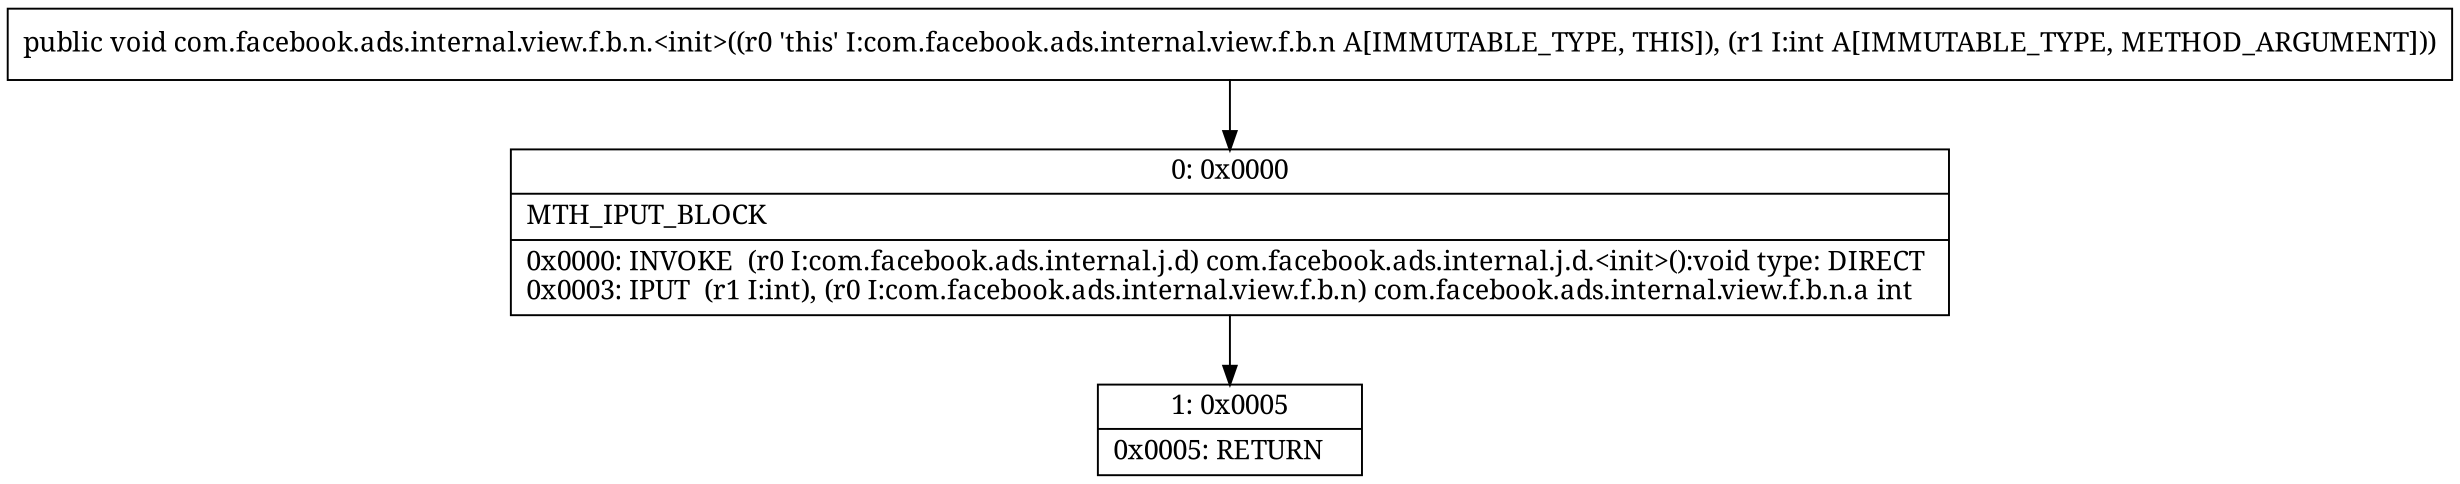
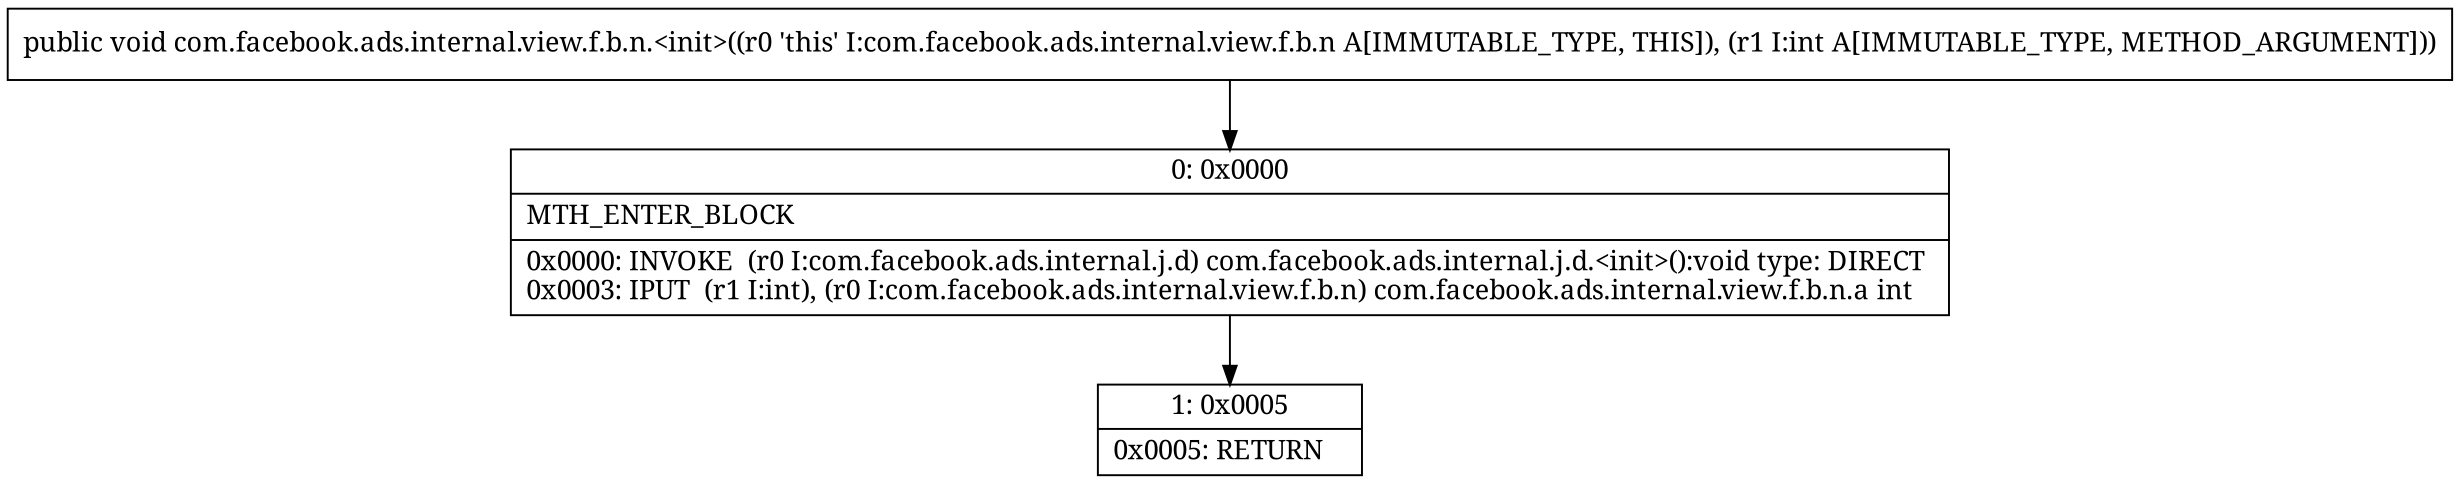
(647, 216) -> (660, 216)
